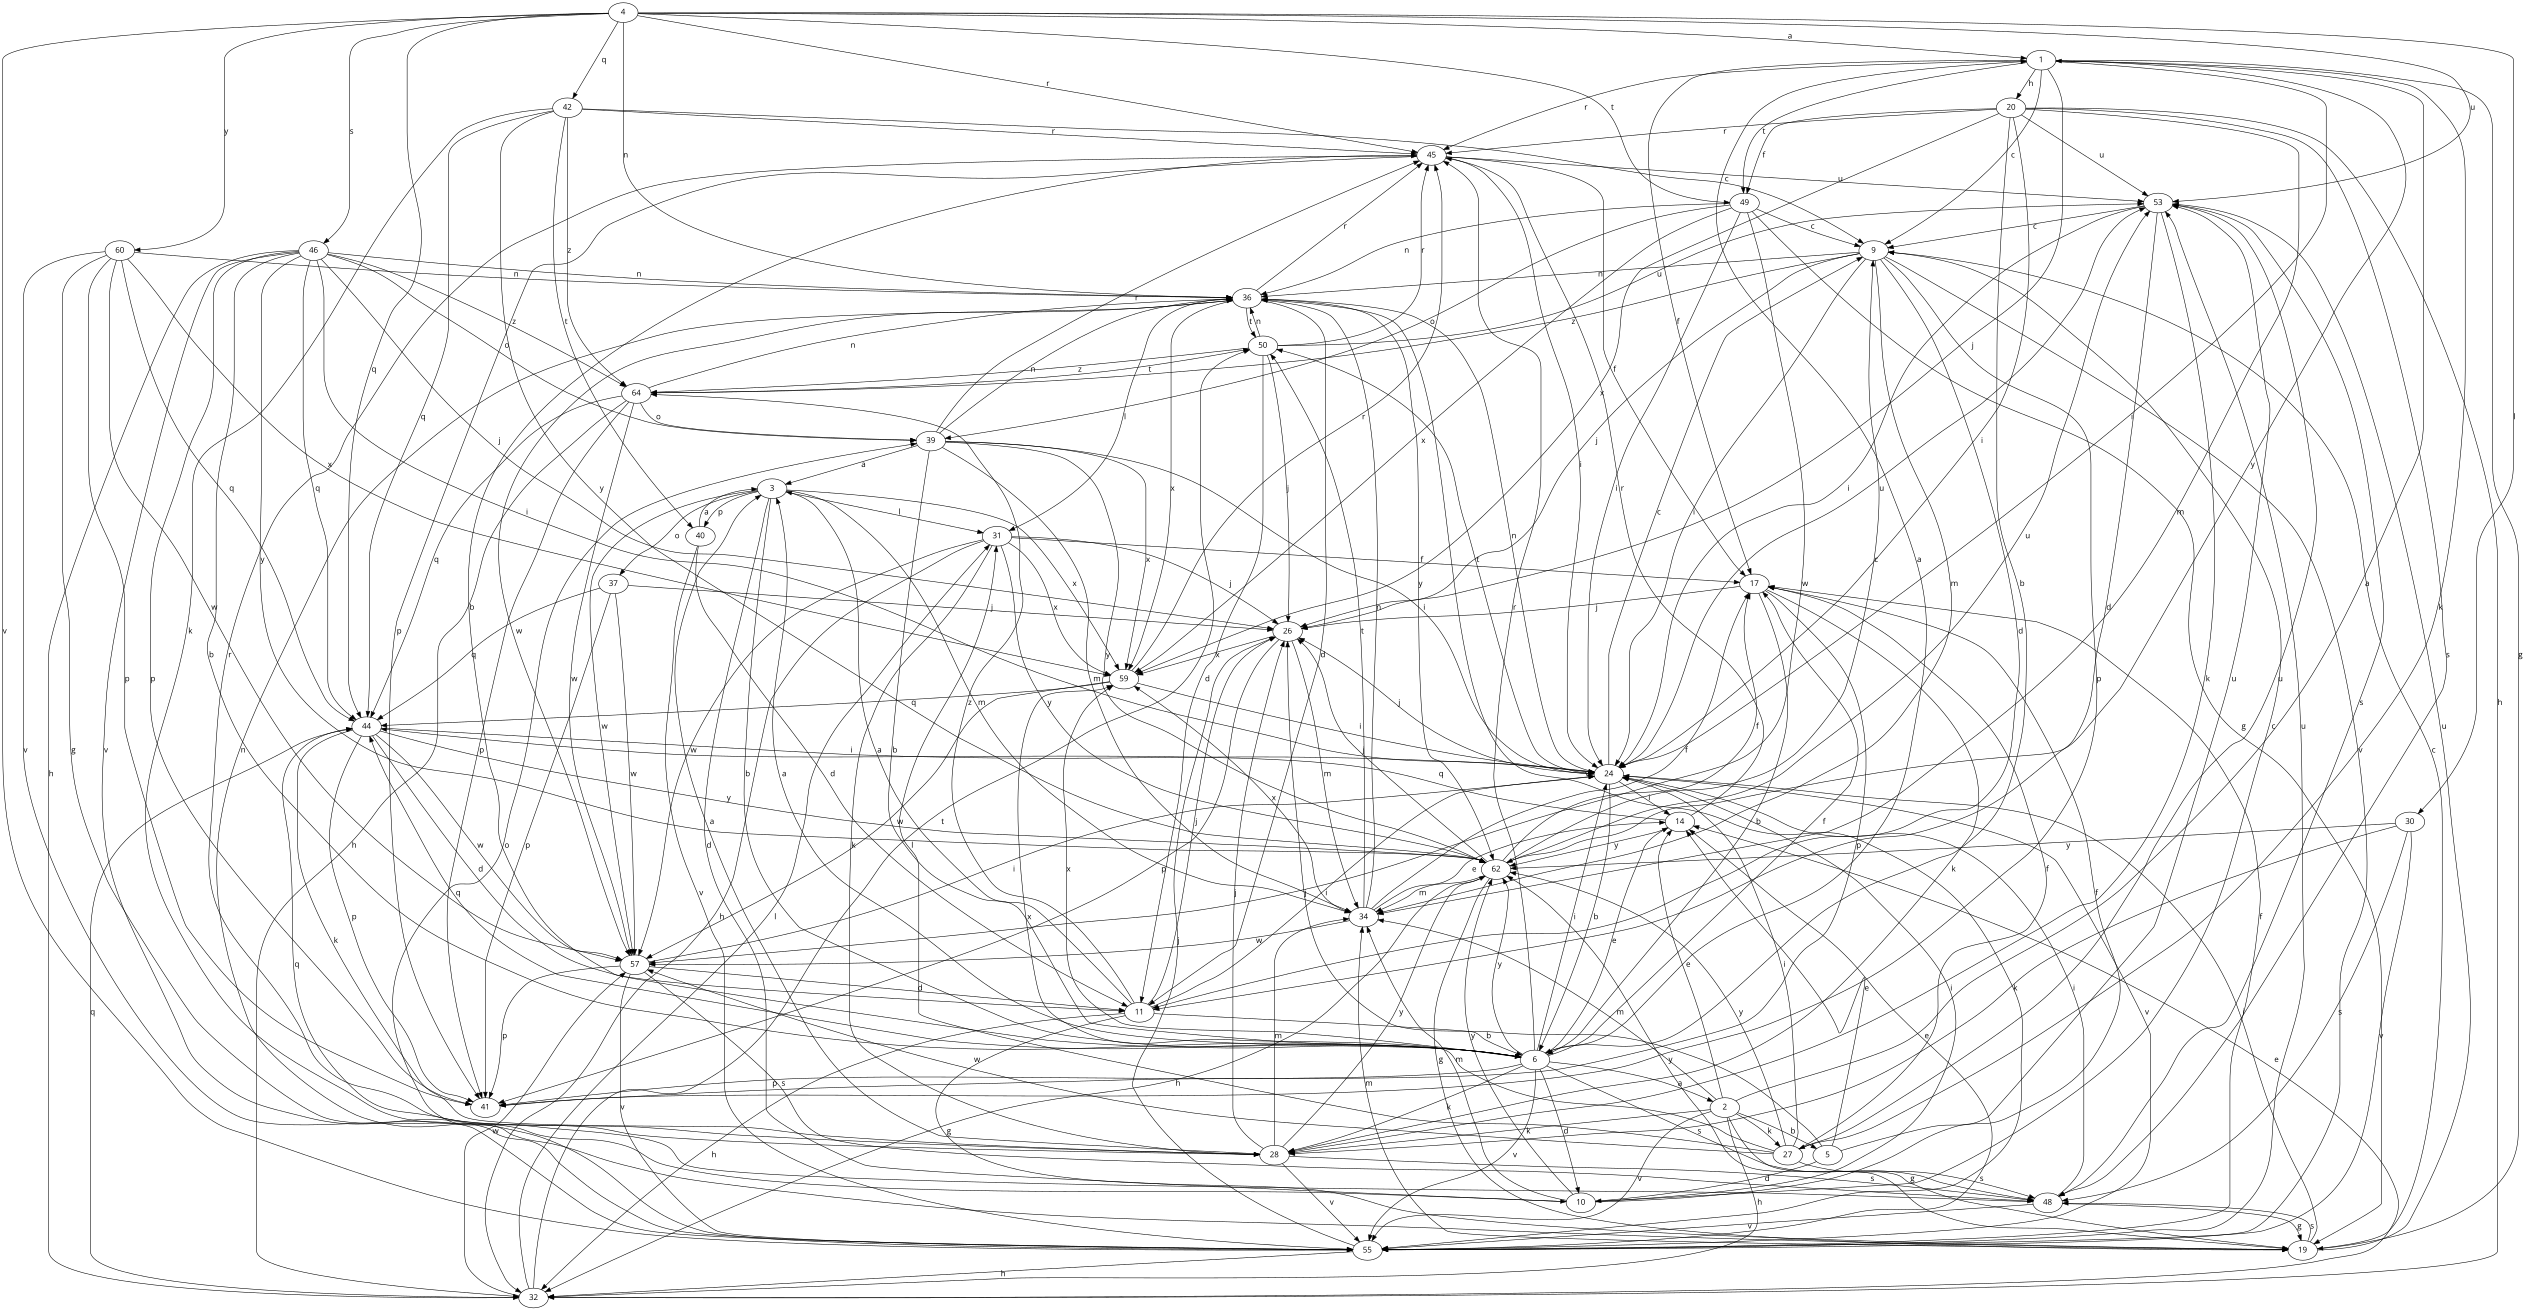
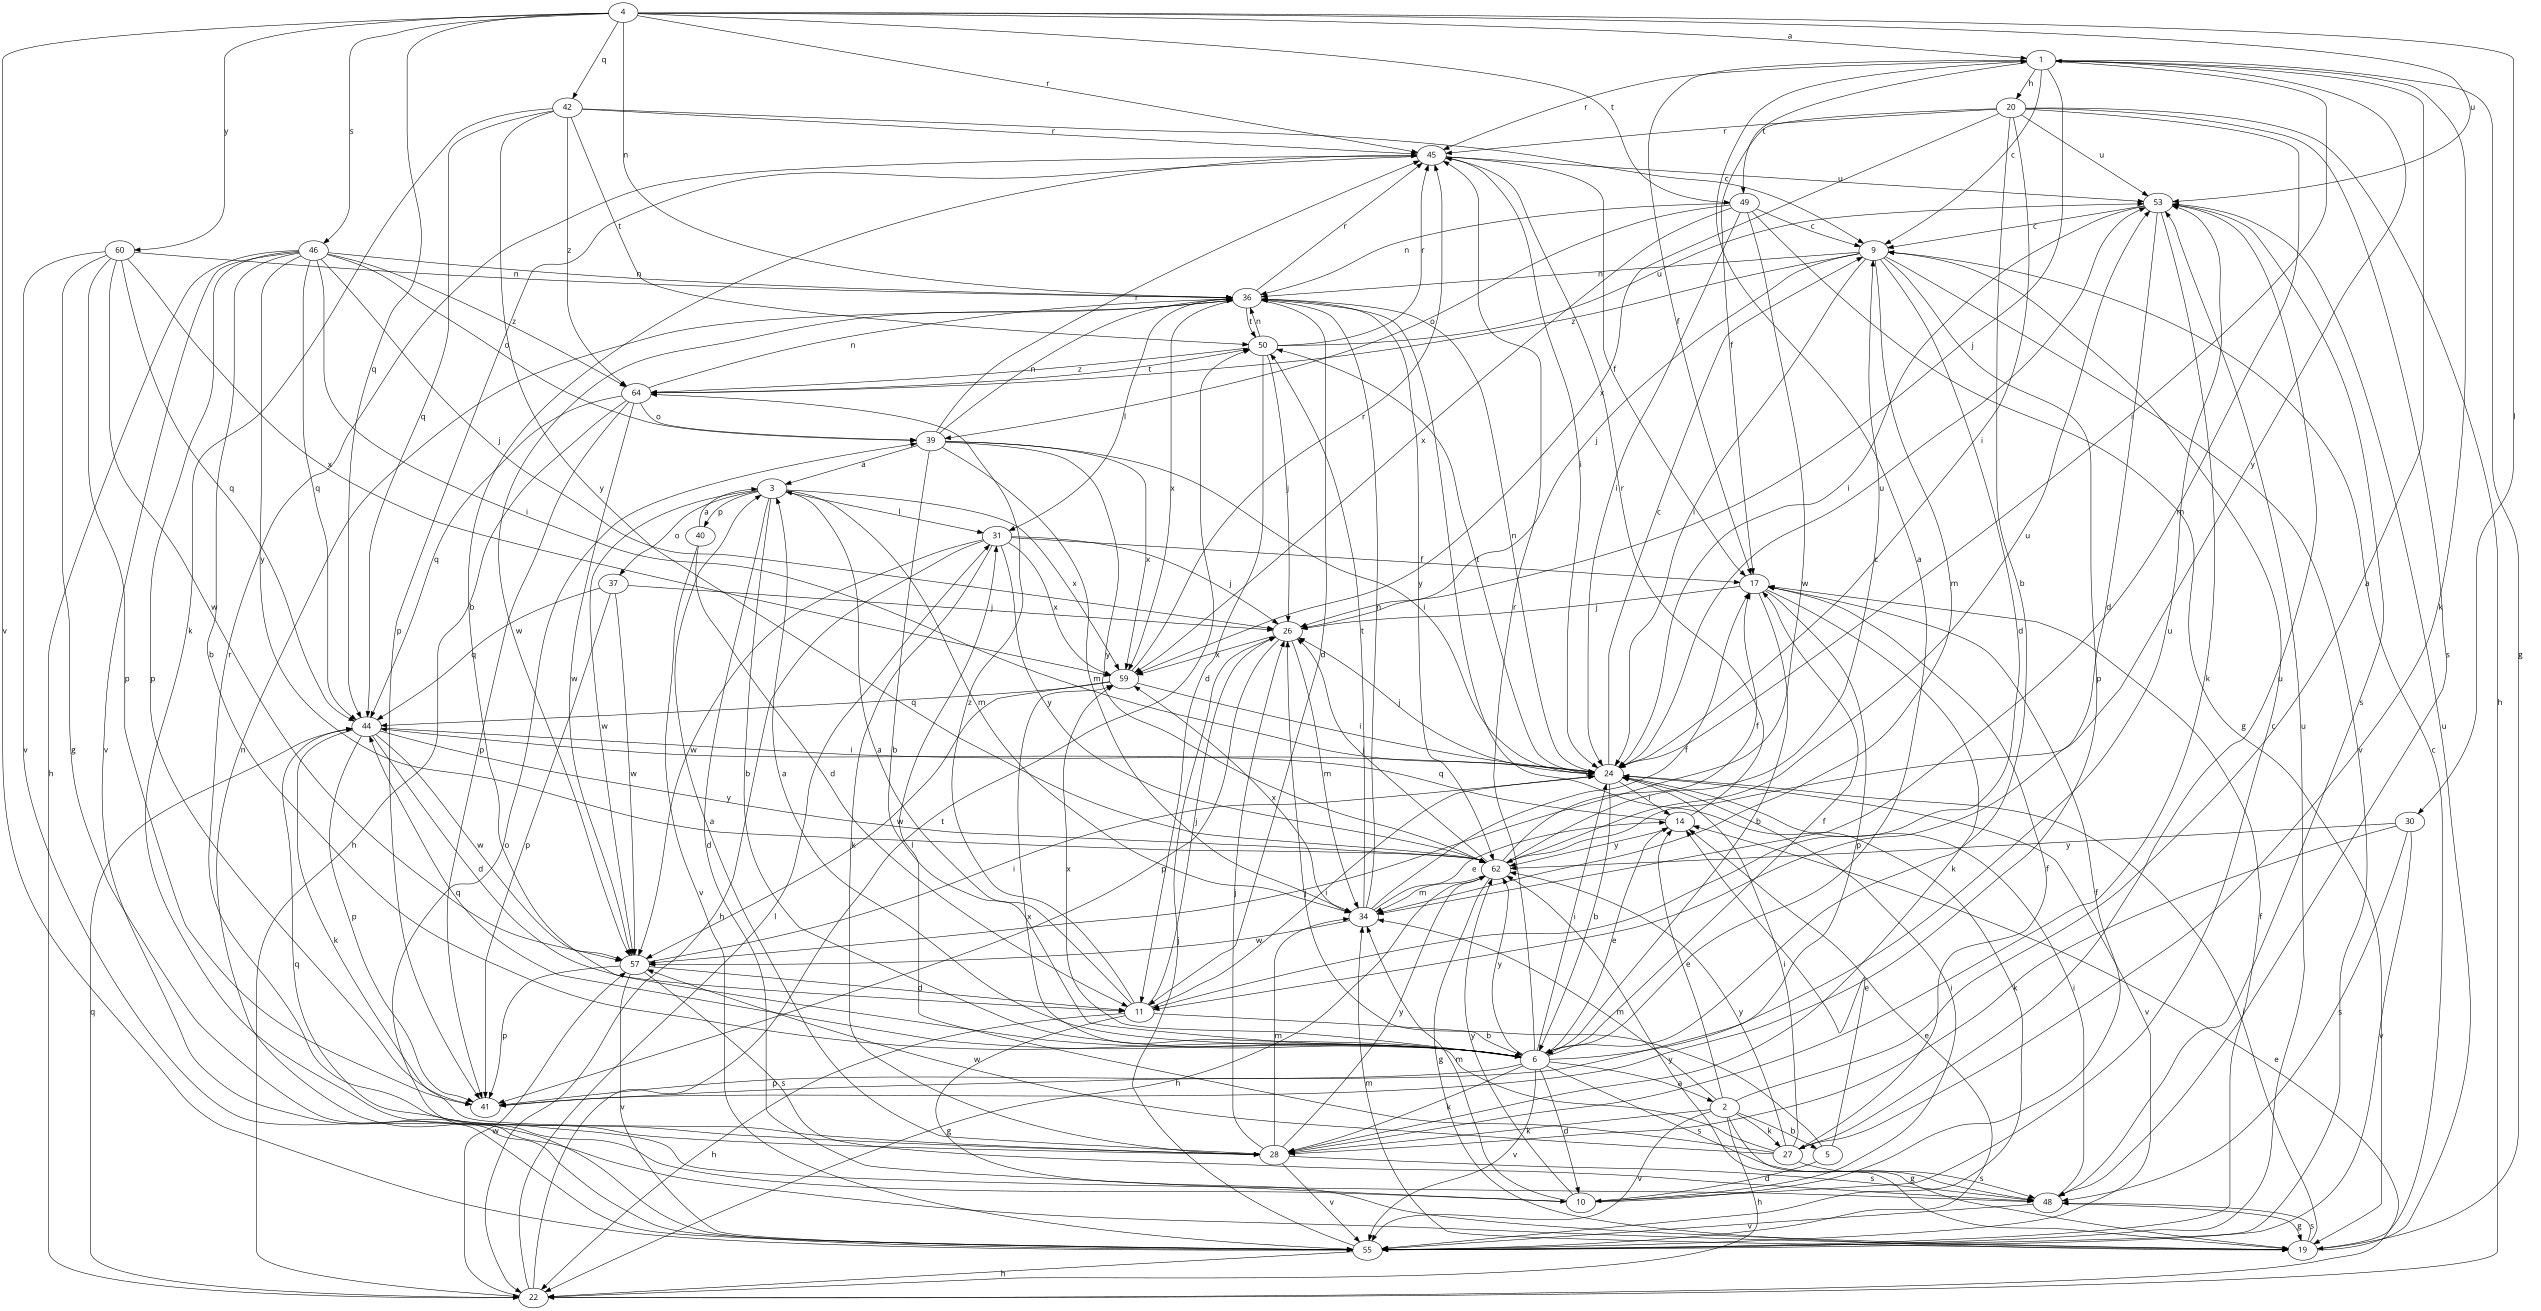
(1852, 115) -> (1725, 193)
(568, 338) -> (814, 312)
(2217, 723) -> (2085, 780)
(534, 1298) -> (534, 1298)
